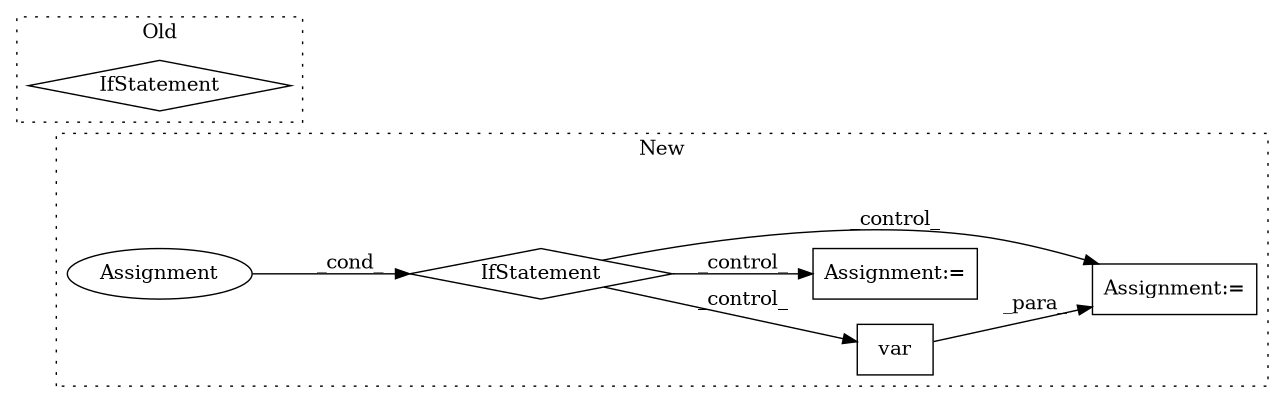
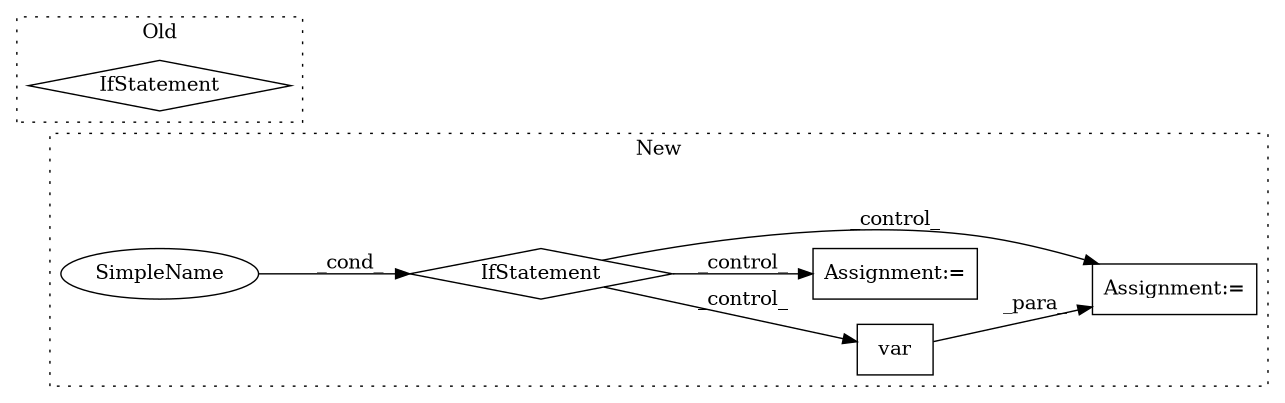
(160, 274) -> (160, 274)
